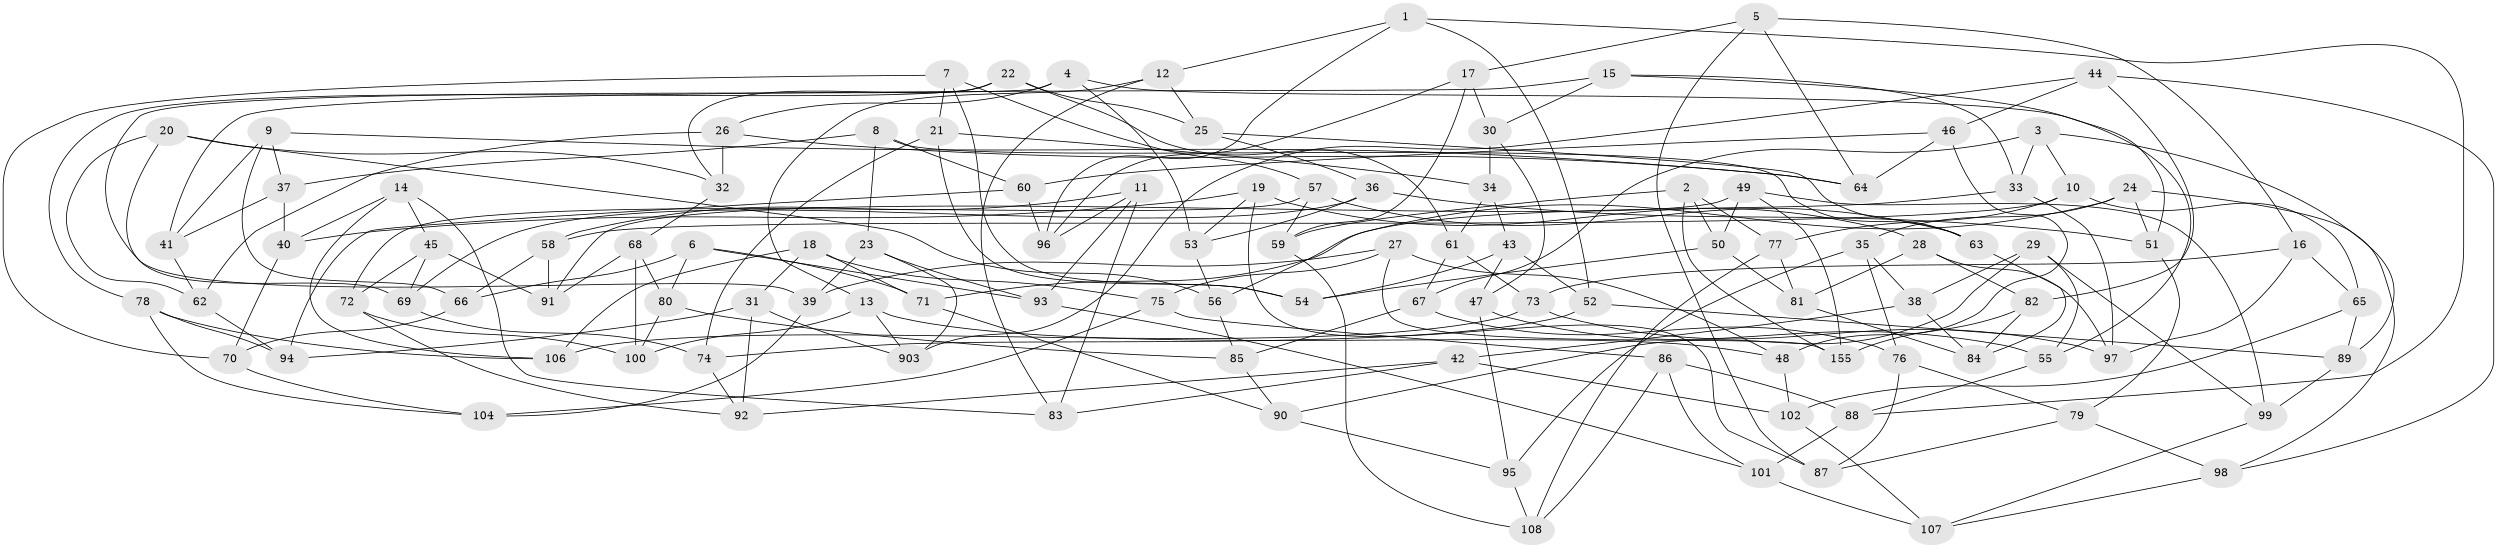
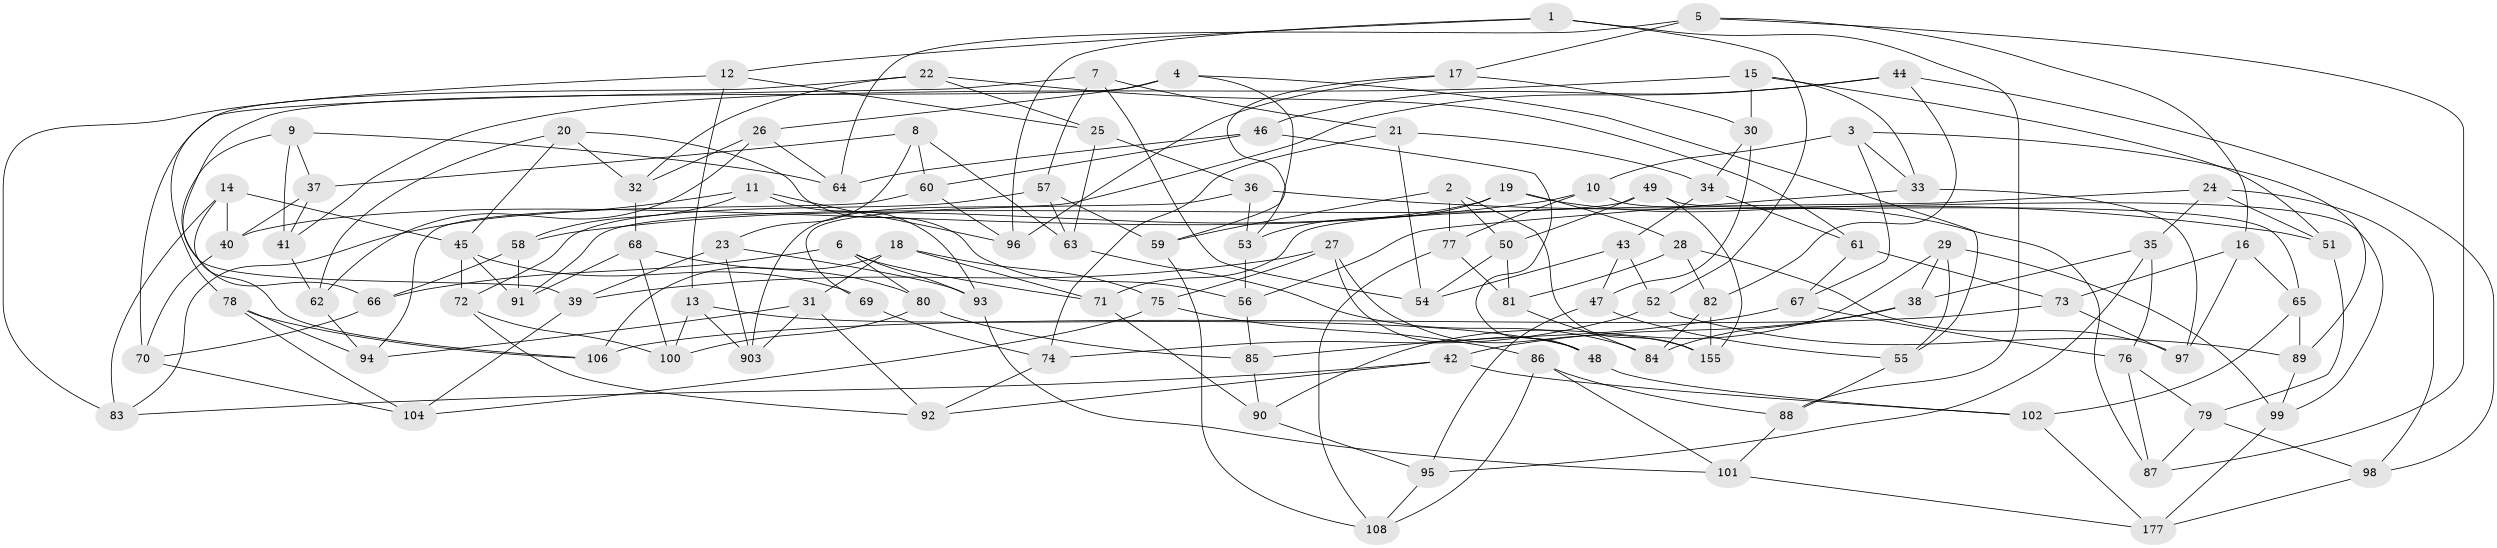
(127, 233) -> (513, 188)
(1932, 530) -> (2153, 530)
